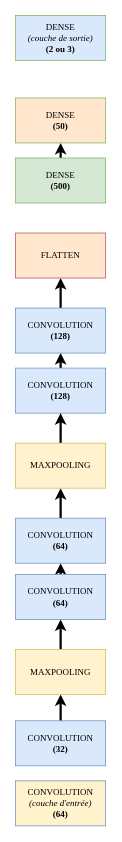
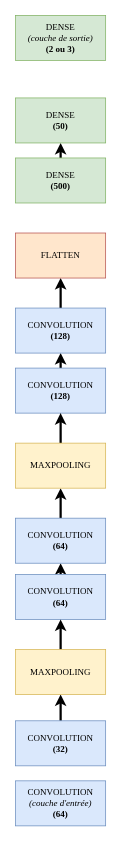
(60, 38) -> (60, 38)
(60, 120) -> (60, 120)
(60, 803) -> (60, 803)
